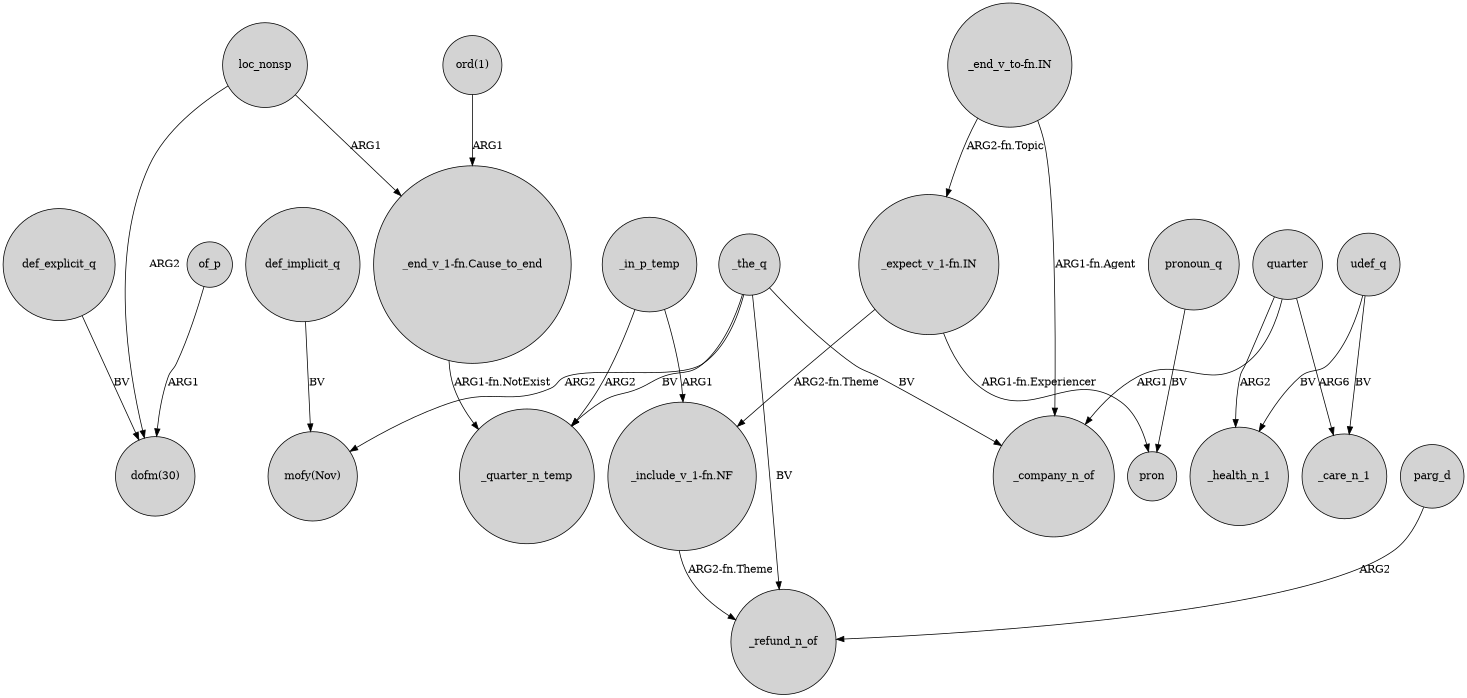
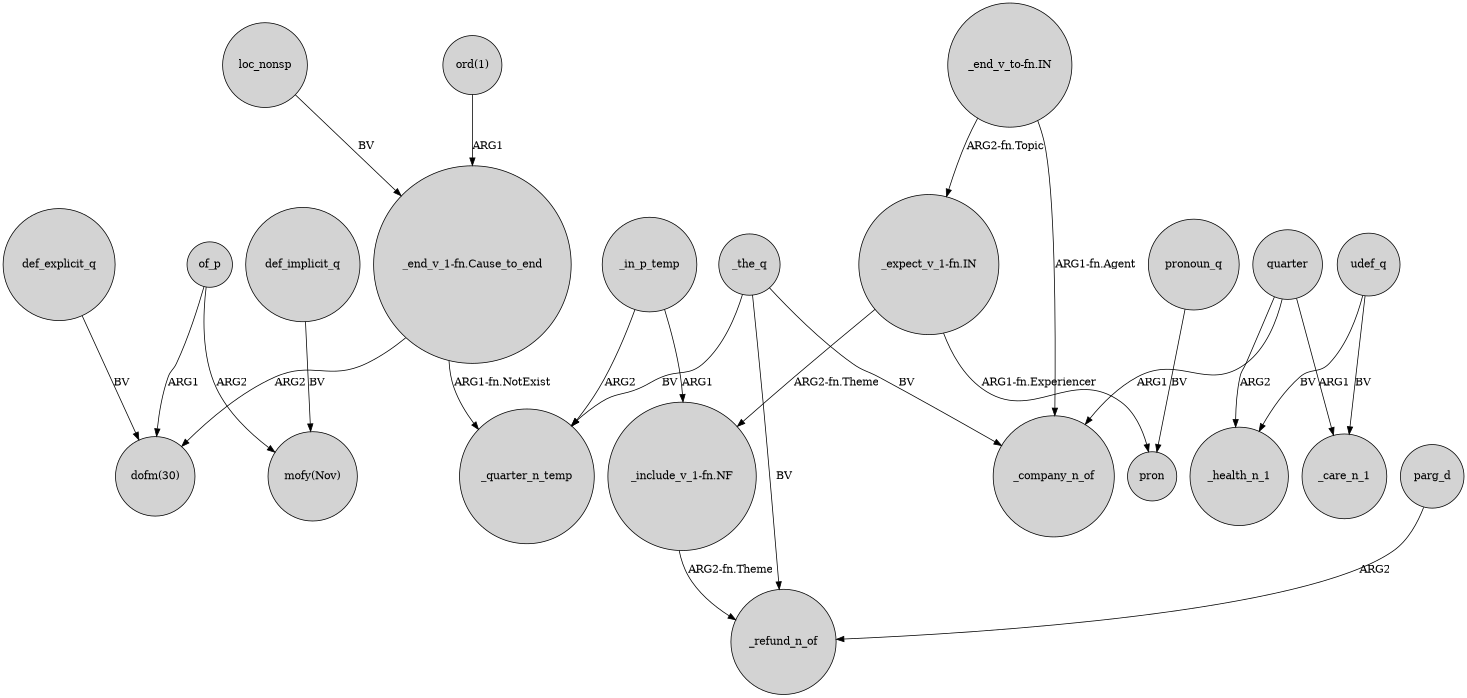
(366, 146) -> (366, 146)
(129, 241) -> (290, 372)
(564, 378) -> (212, 377)
(1334, 383) -> (1334, 383)
